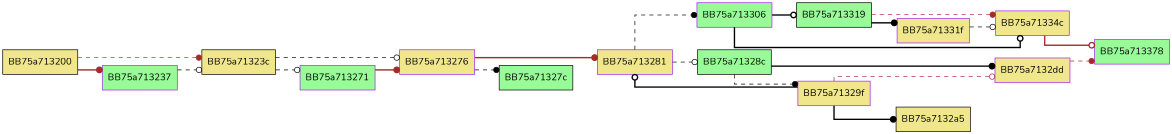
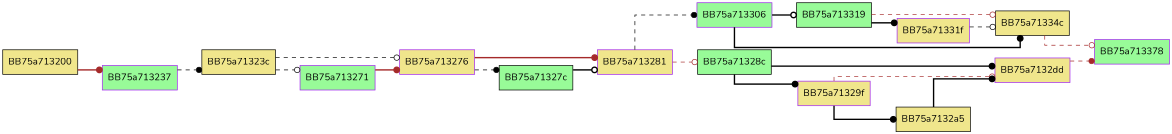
(931, 15) -> (931, 15)
(1032, 23) -> (1032, 23)
(1062, 45) -> (1062, 45)
(870, 48) -> (870, 48)
(137, 58) -> none
(682, 62) -> (682, 62)
(187, 70) -> (187, 70)
none -> (934, 82)
(759, 84) -> (759, 84)
(713, 87) -> (582, 70)
